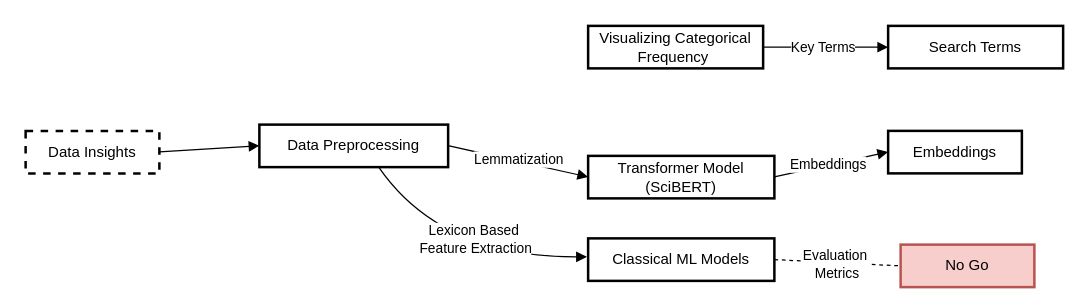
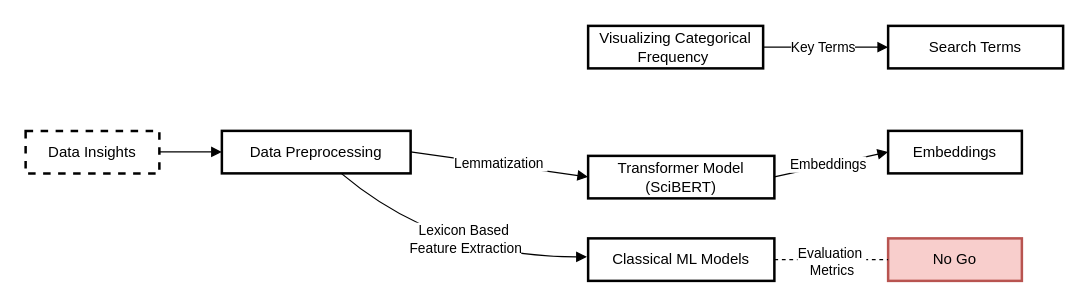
(354, 146) -> (316, 152)
(968, 266) -> (955, 259)
